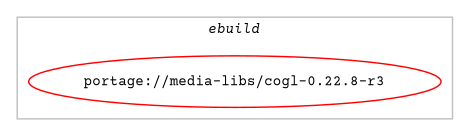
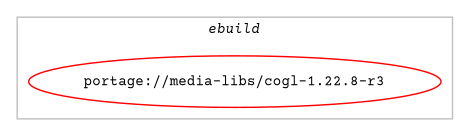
(235, 82) -> (235, 82)
